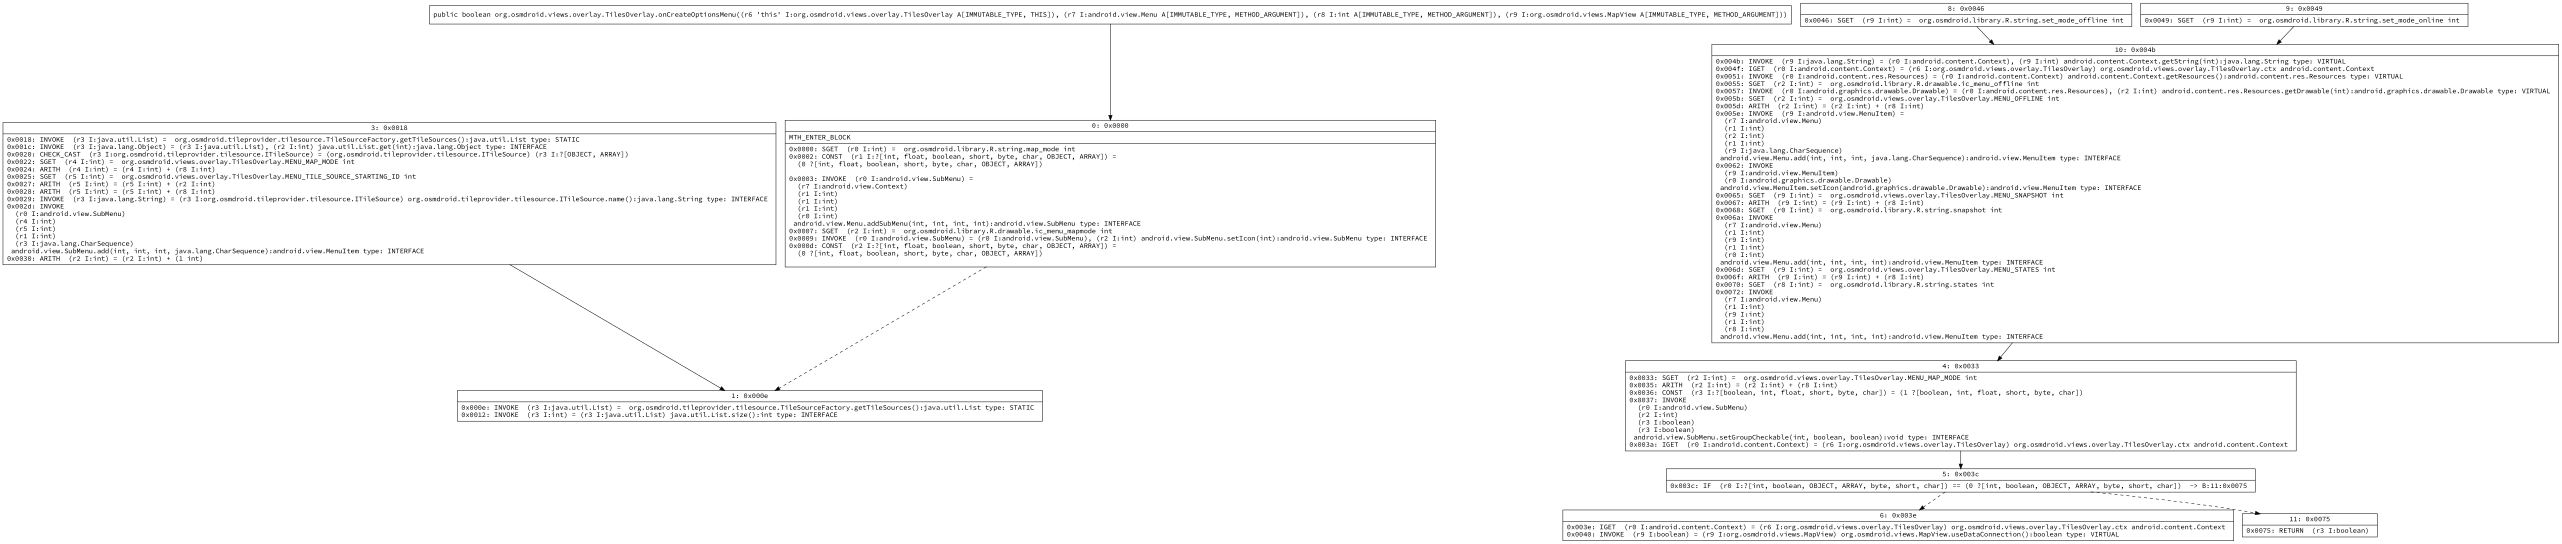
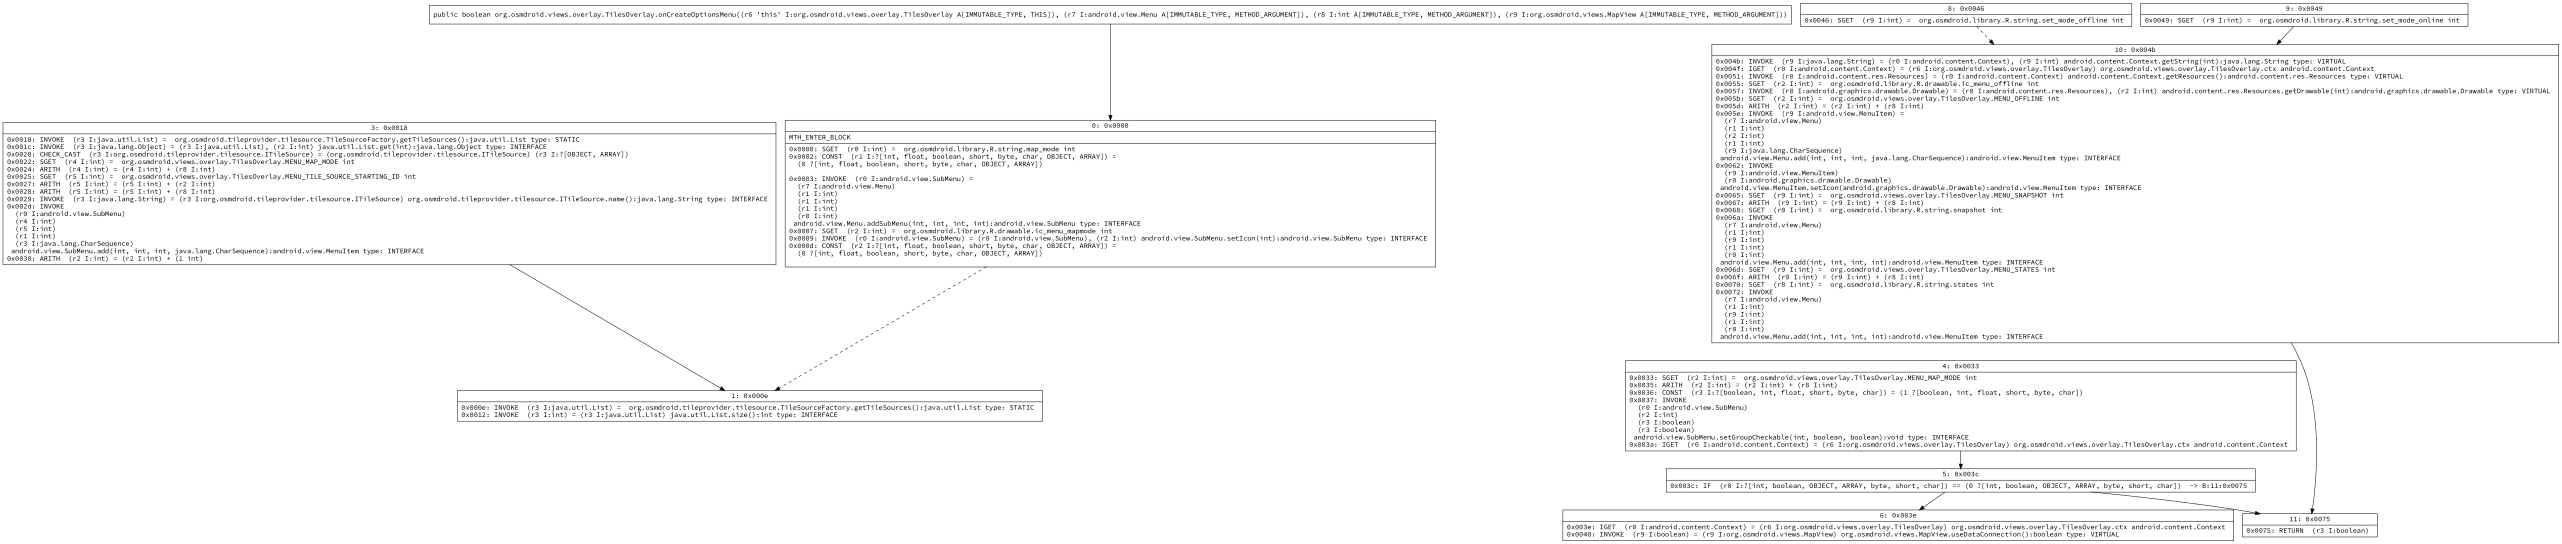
(1984, 34) -> (1984, 34)
(849, 186) -> (842, 186)
(2007, 350) -> (2315, 424)
(1934, 499) -> (1934, 499)
(2173, 501) -> (2173, 501)
